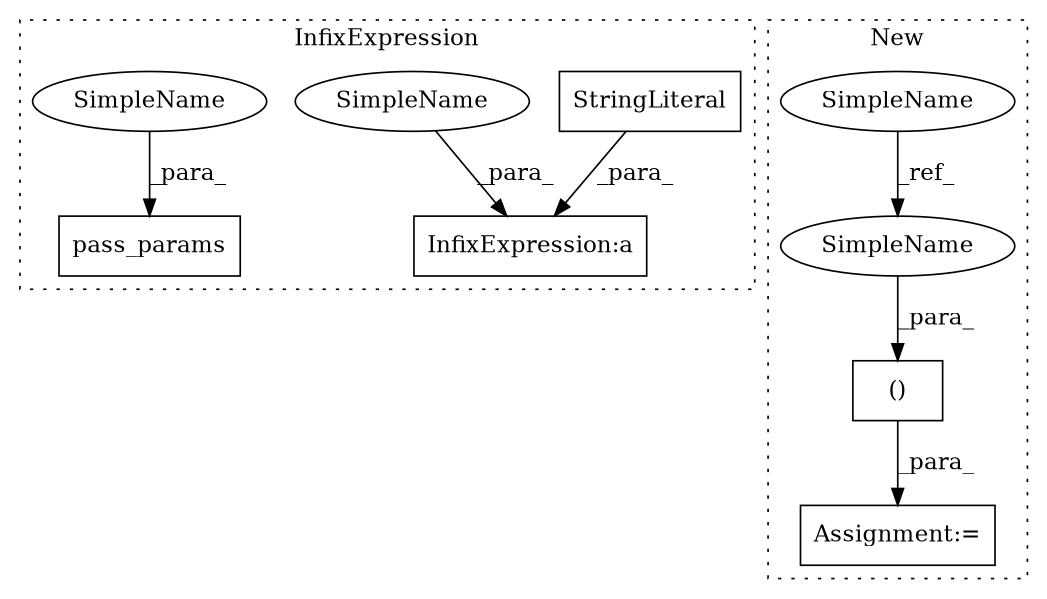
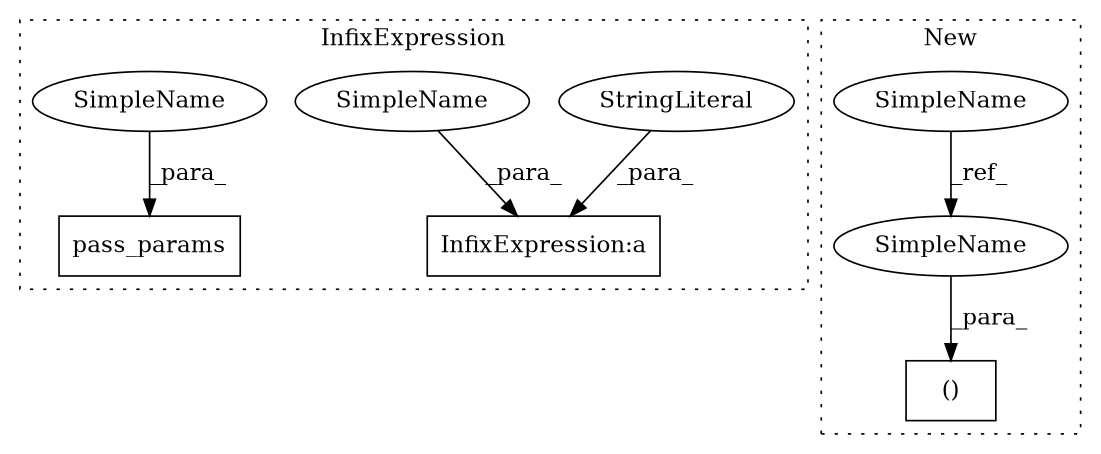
(650, 101) -> (677, 101)
(898, 535) -> none
